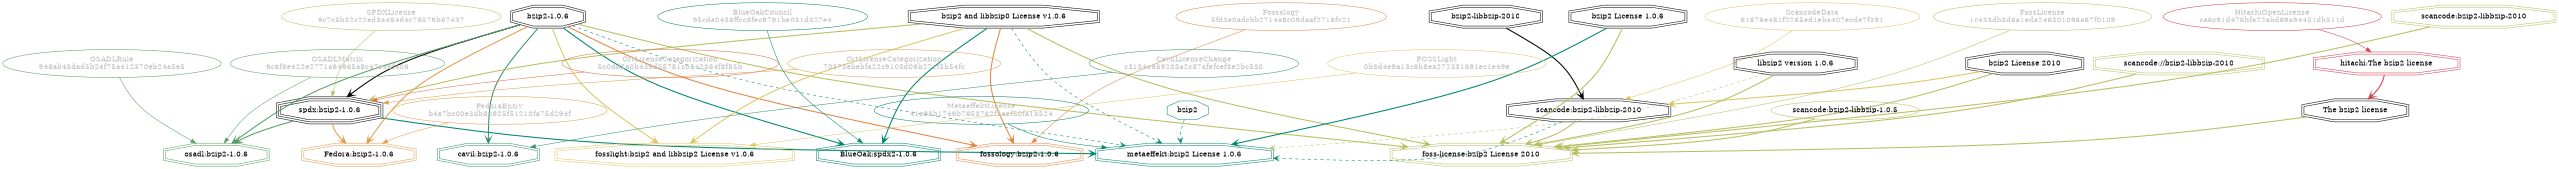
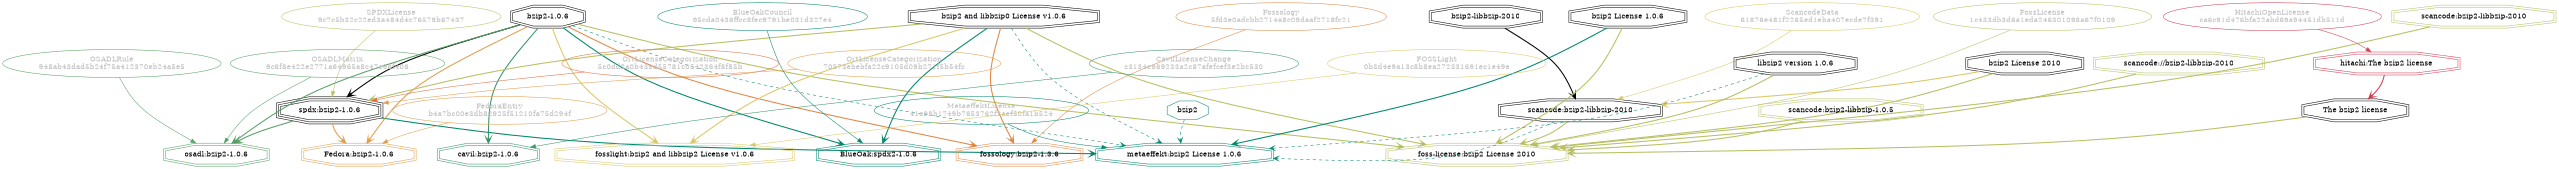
(1845, 110) -> (1841, 110)
(1534, 126) -> (1534, 126)
(1020, 155) -> (1020, 155)
